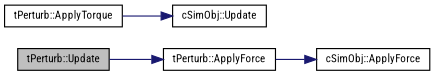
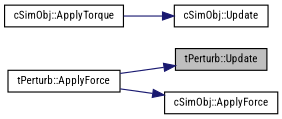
(63, 16) -> (64, 16)
(130, 59) -> (142, 70)
